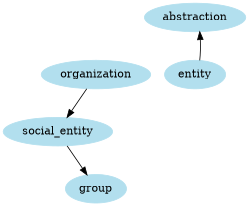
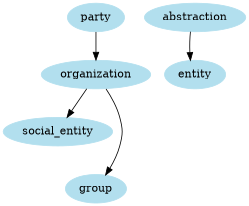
none -> (96, 17)
(200, 50) -> (190, 42)
(75, 157) -> (122, 128)
